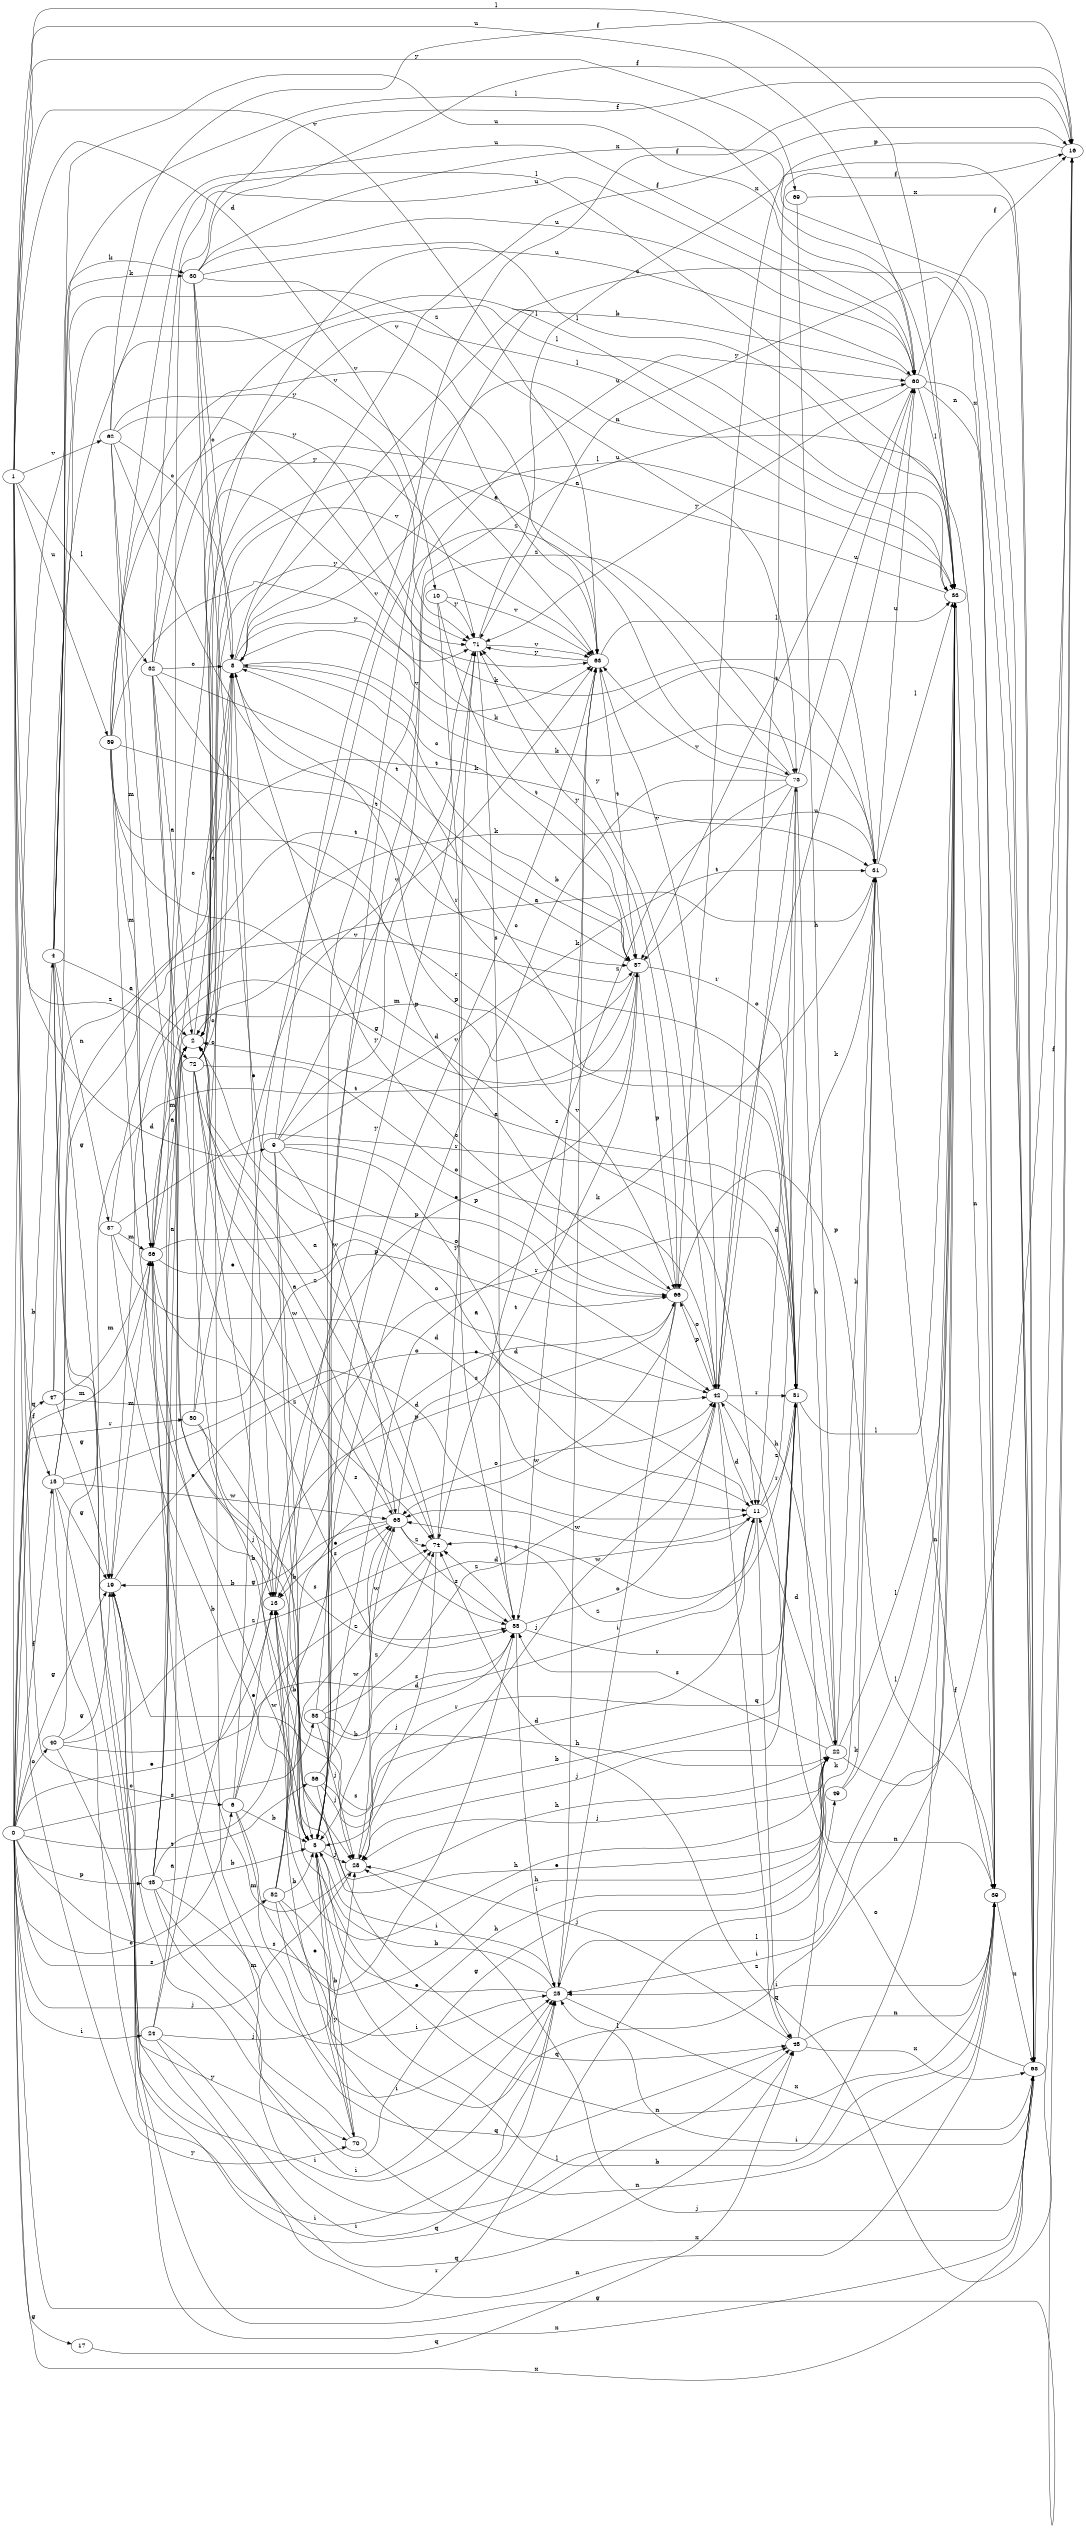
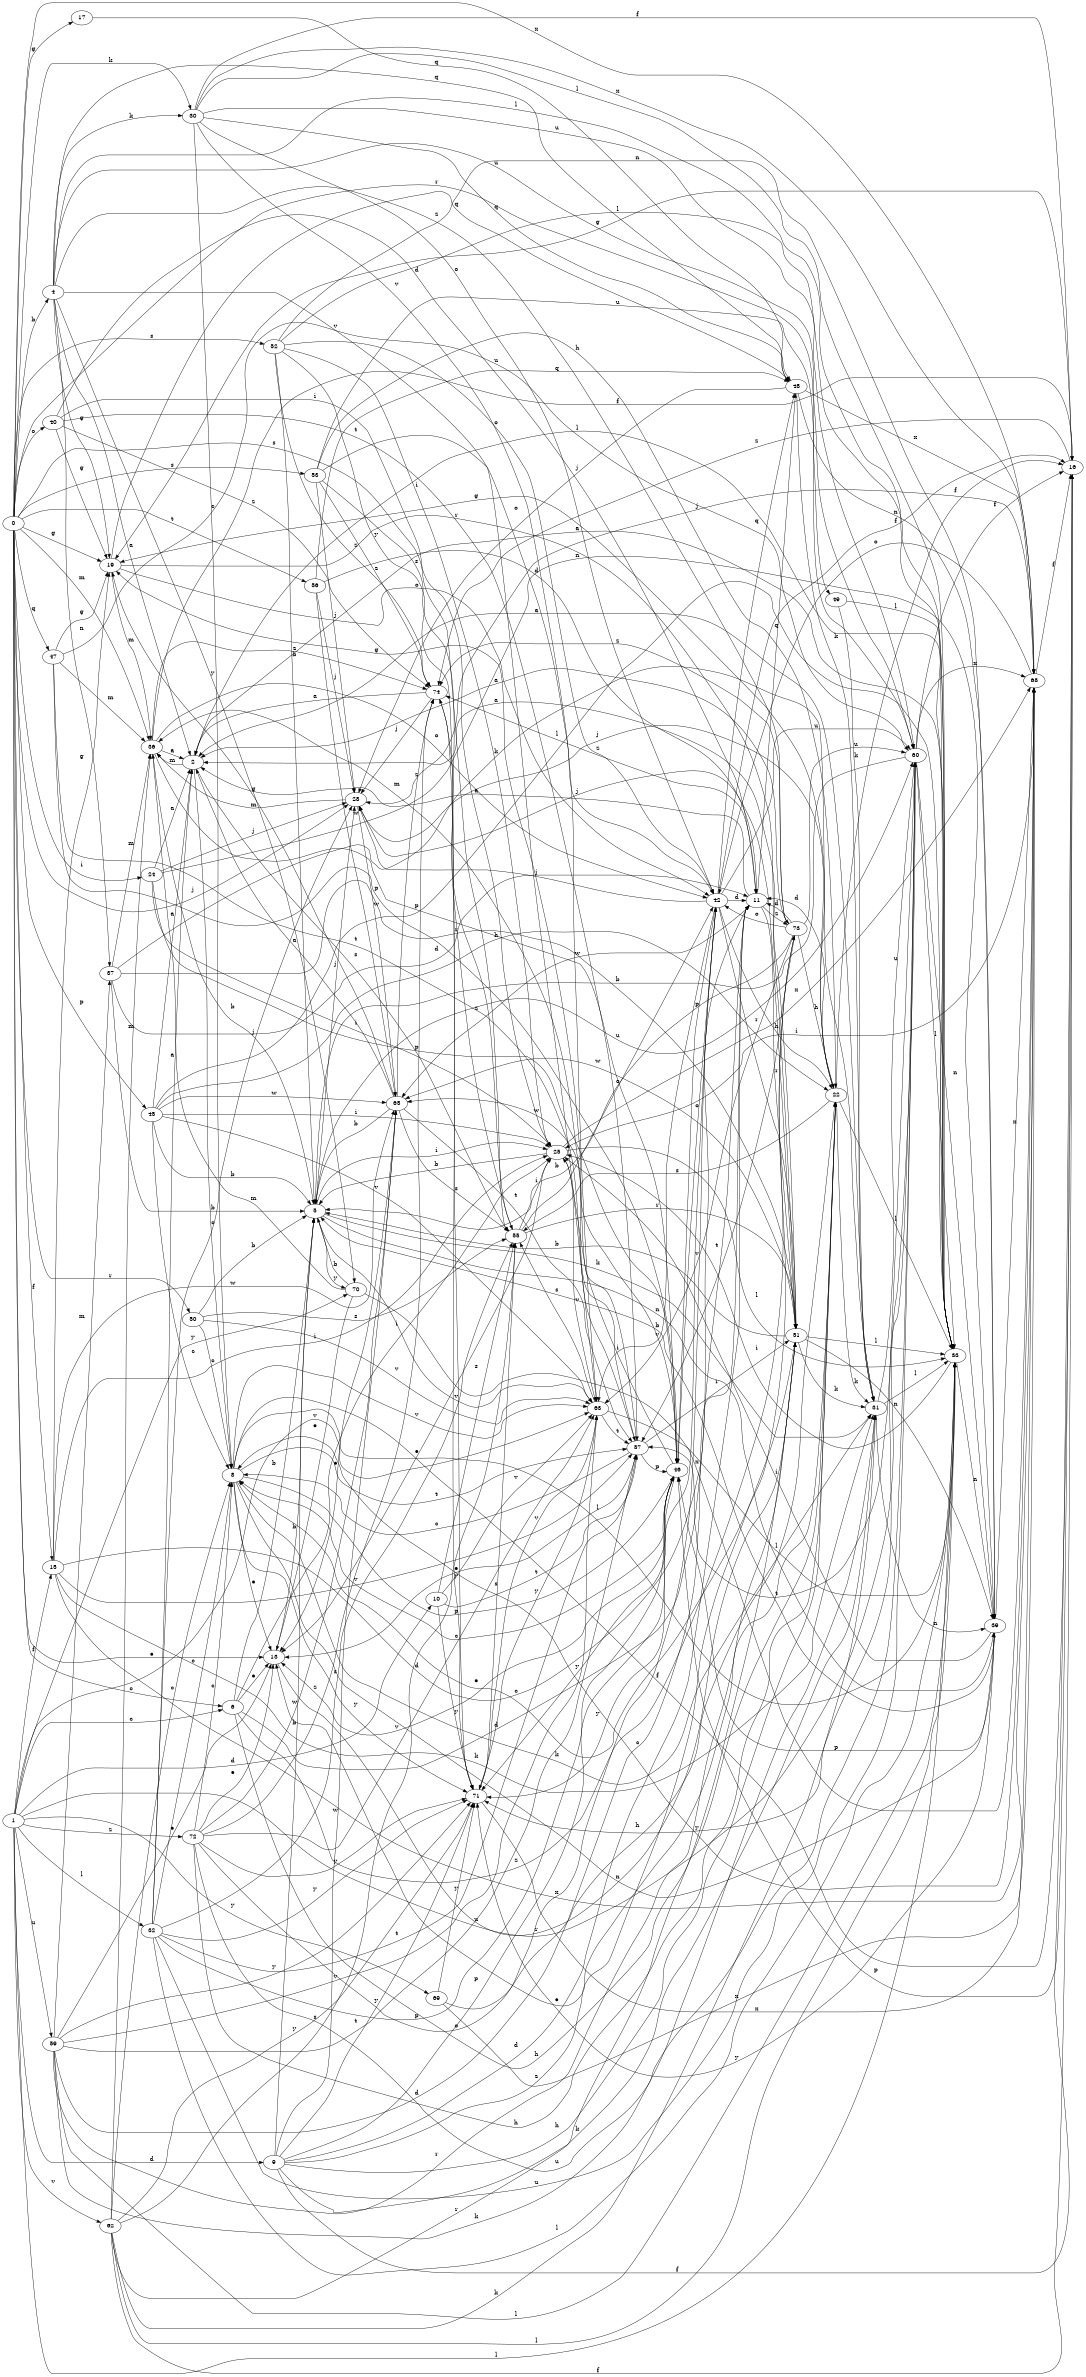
(131, 934) -> (82, 1511)
(677, 1295) -> (677, 1470)
none -> (456, 1899)
